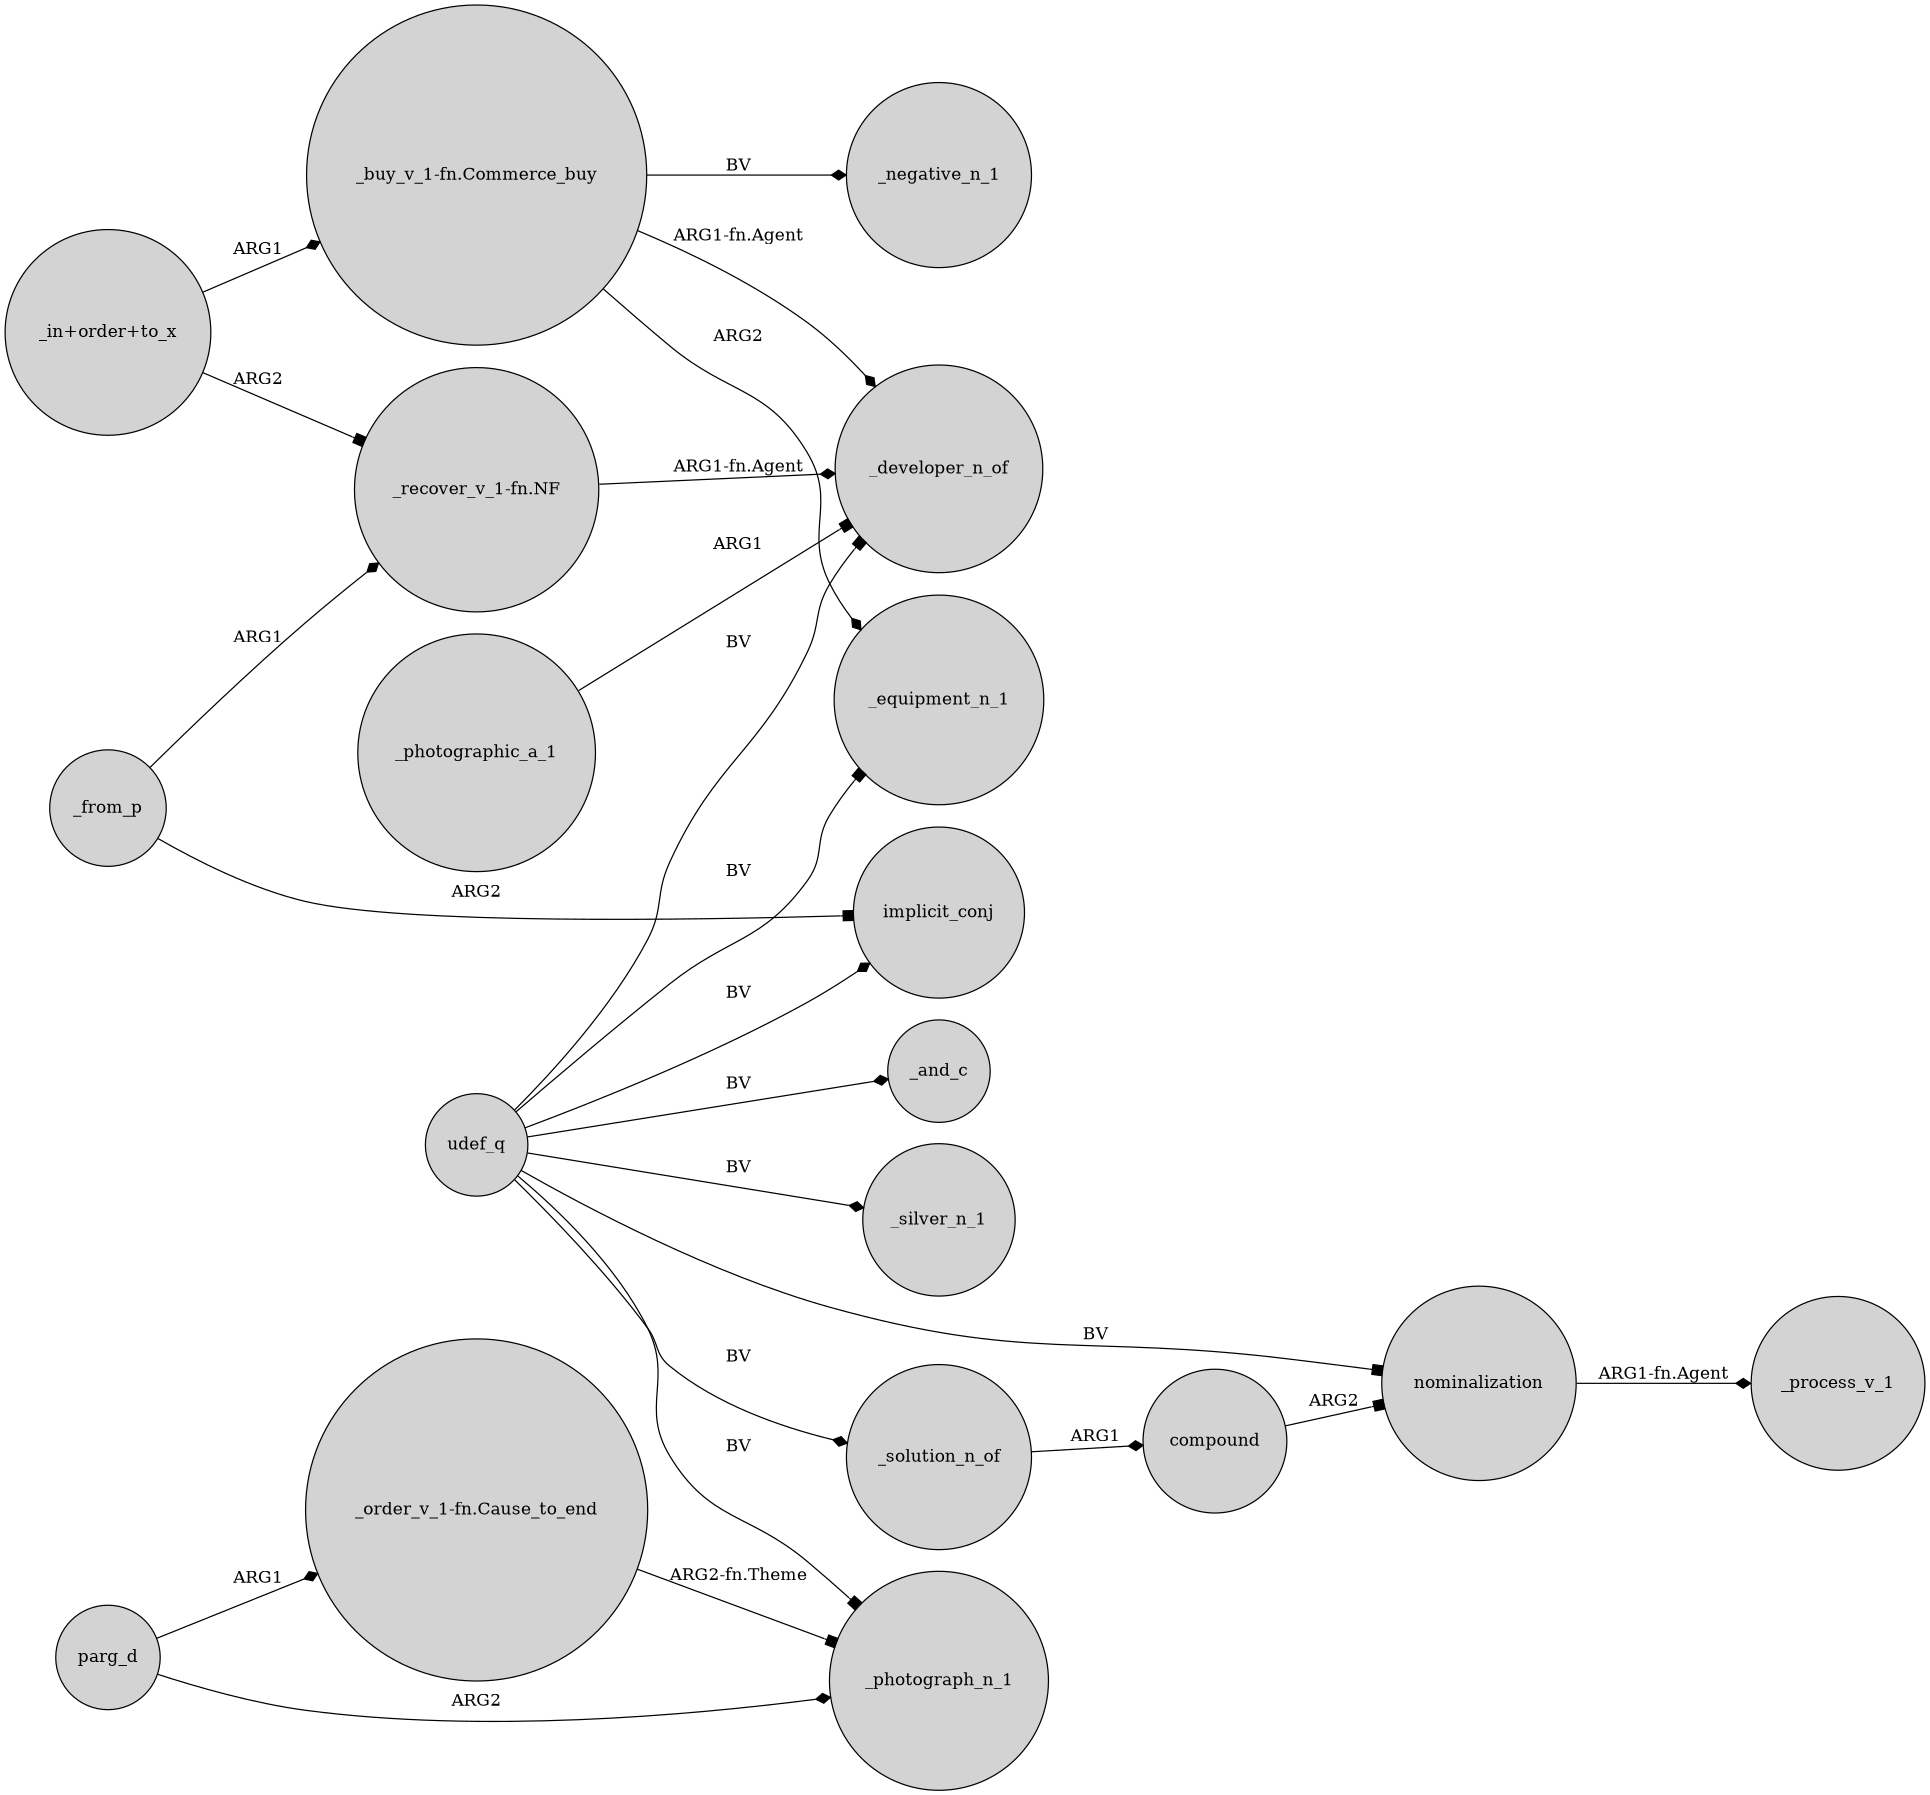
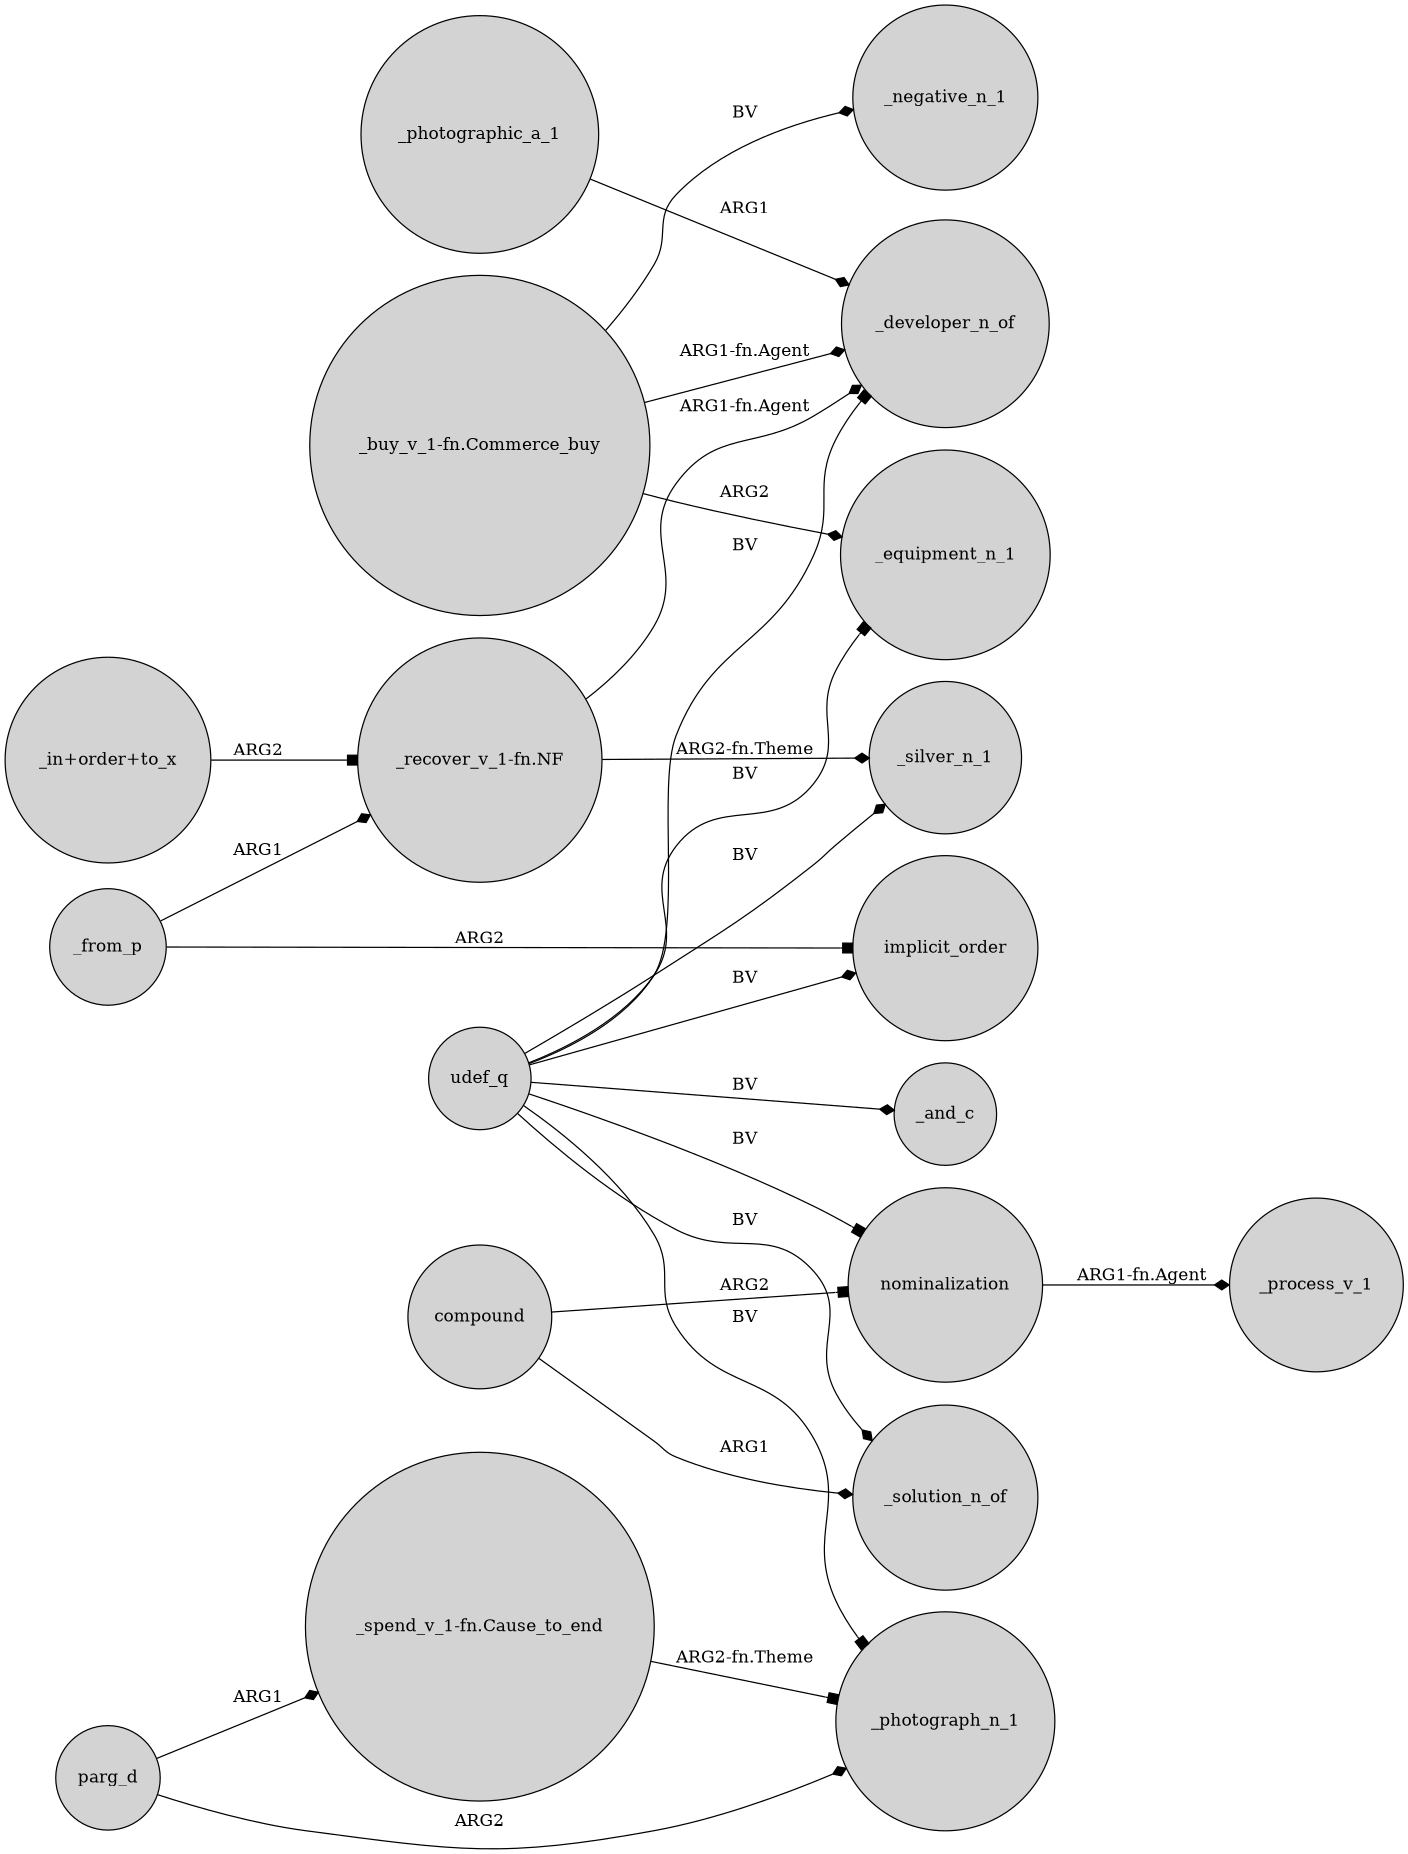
(255, 270) -> none
(709, 610) -> (713, 229)
none -> (728, 759)
(939, 913) -> (945, 948)
(1080, 1449) -> (675, 1456)
(477, 1510) -> (480, 1627)
